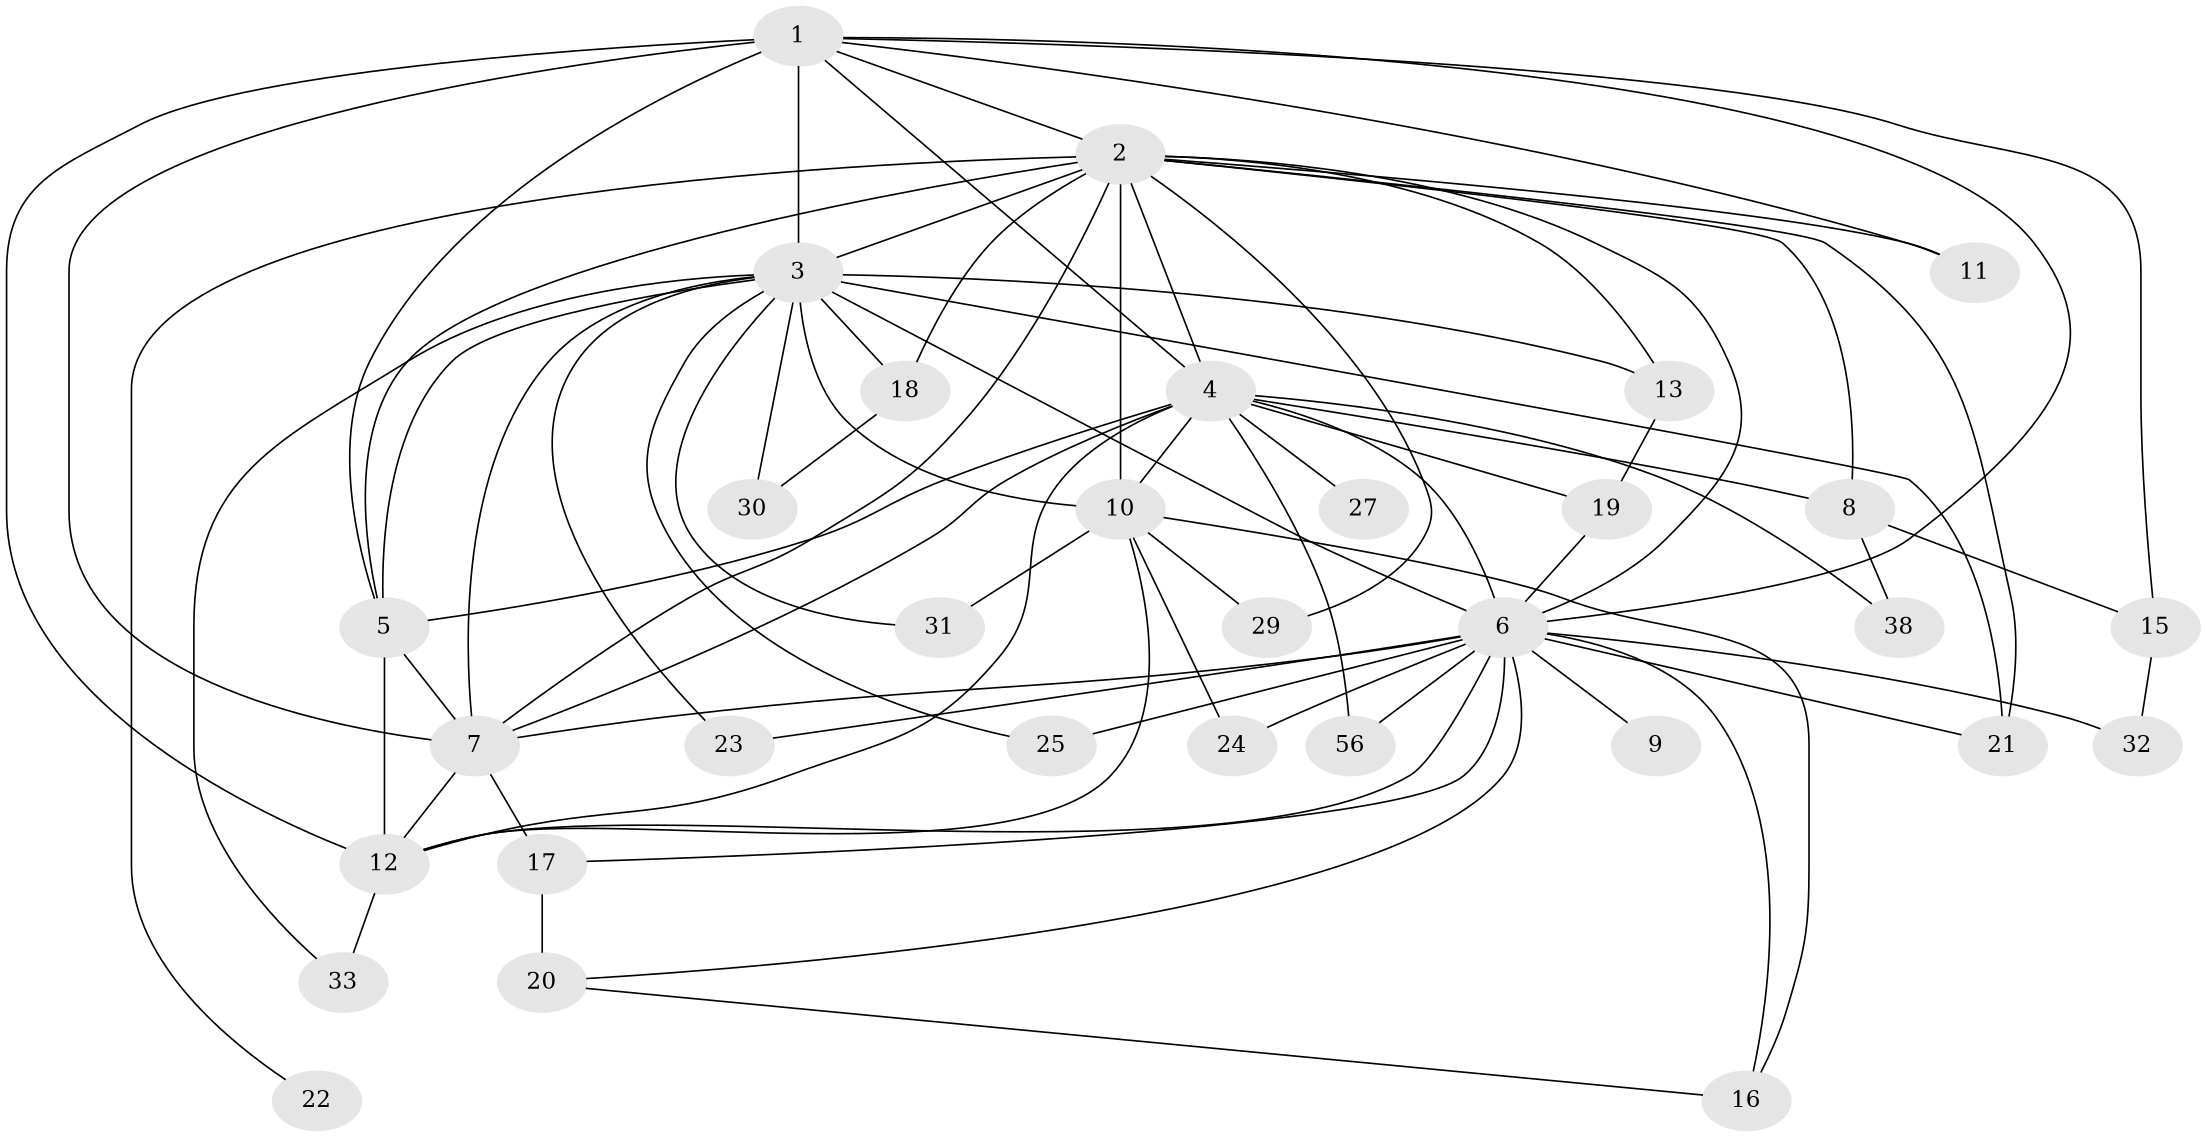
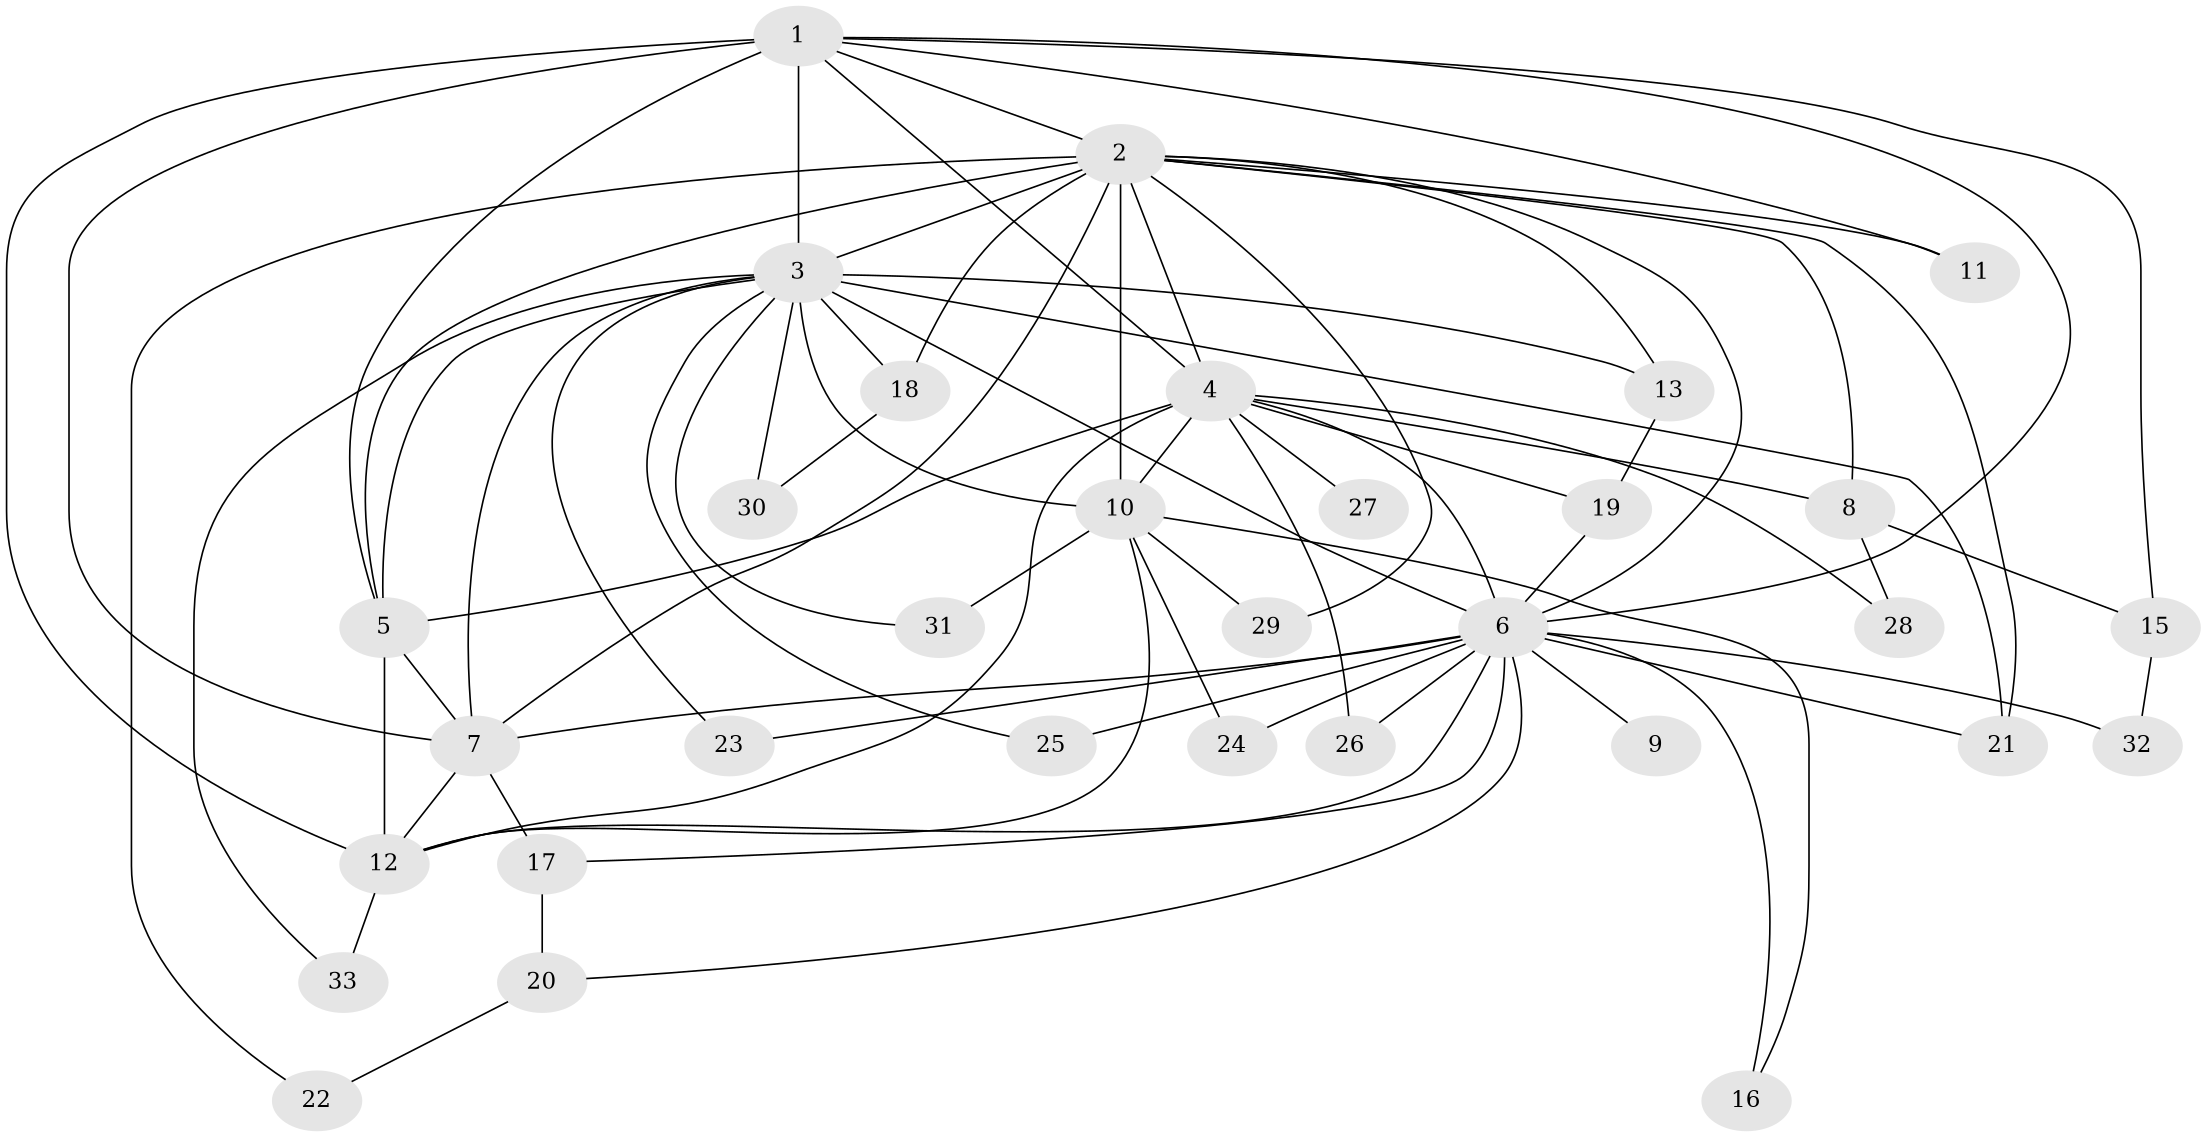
(850, 582) -> none
(1899, 628) -> (1899, 628)
(1351, 746) -> (1351, 746)
(1144, 1042) -> (430, 1042)
